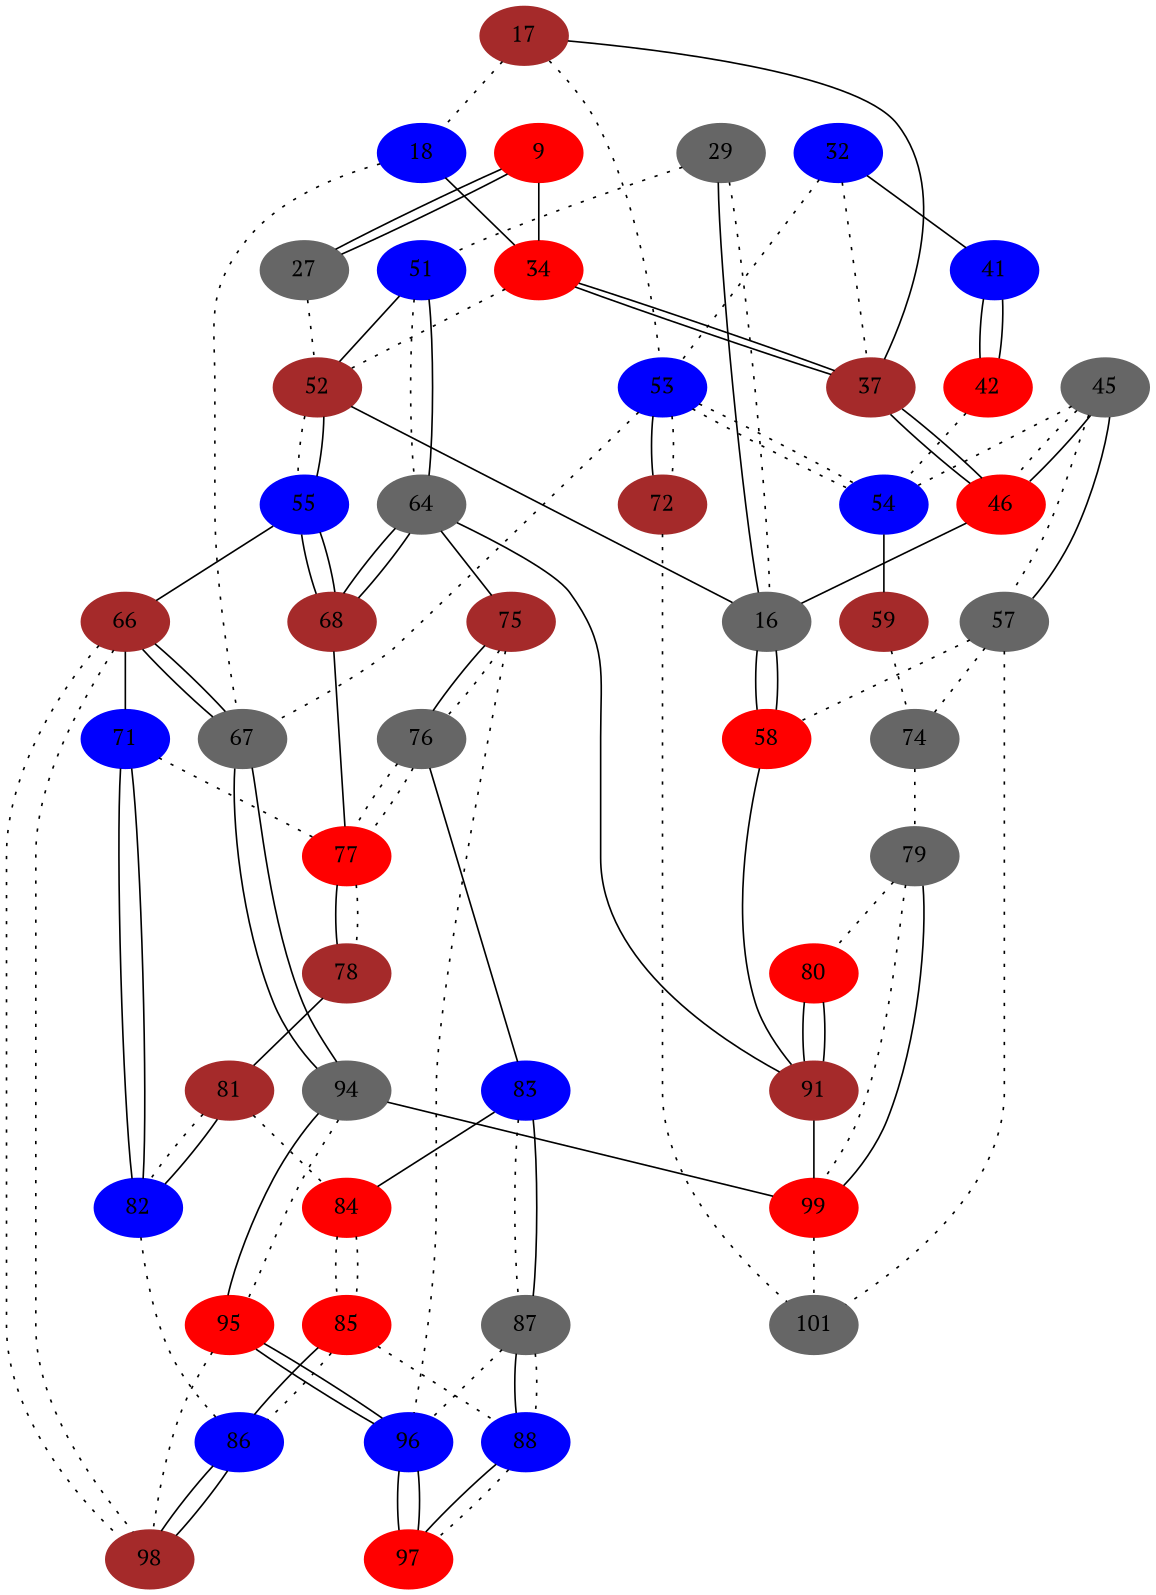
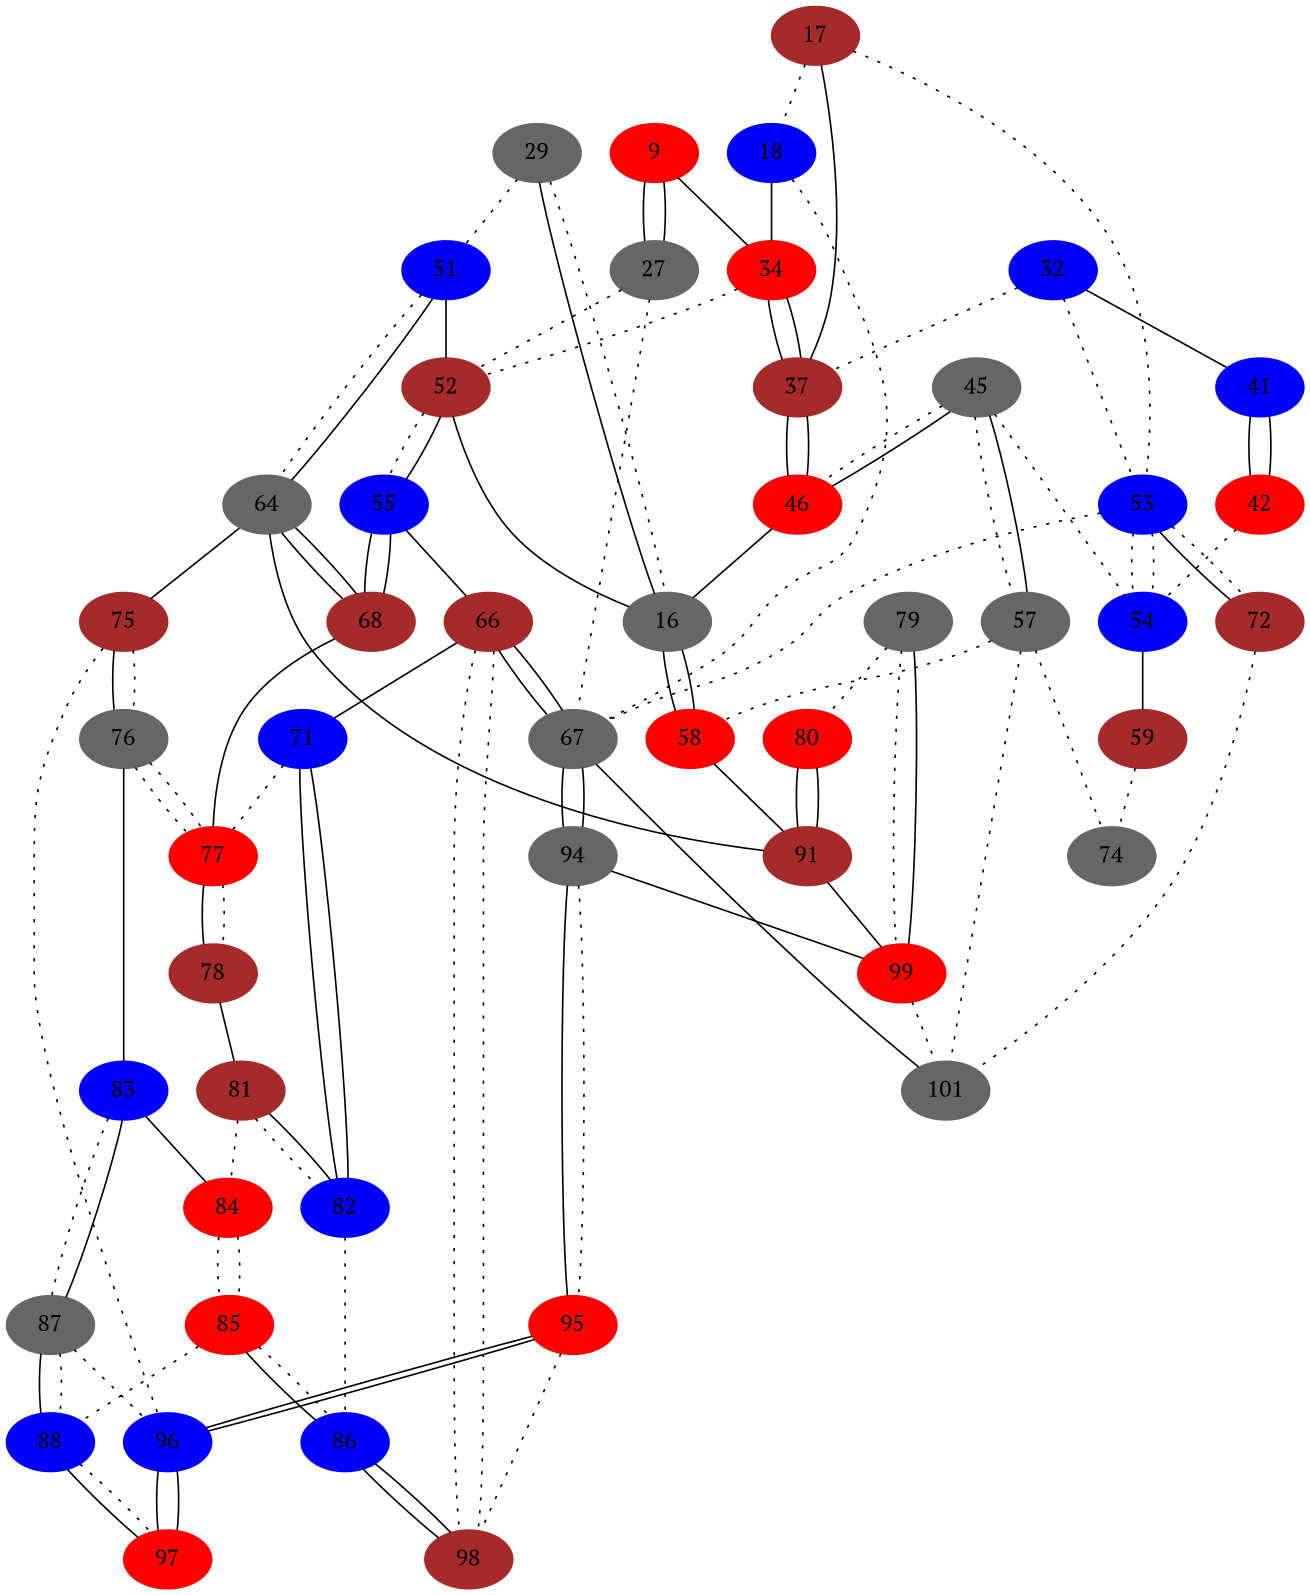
none -> (614, 505)
(915, 798) -> none
none -> (738, 904)
